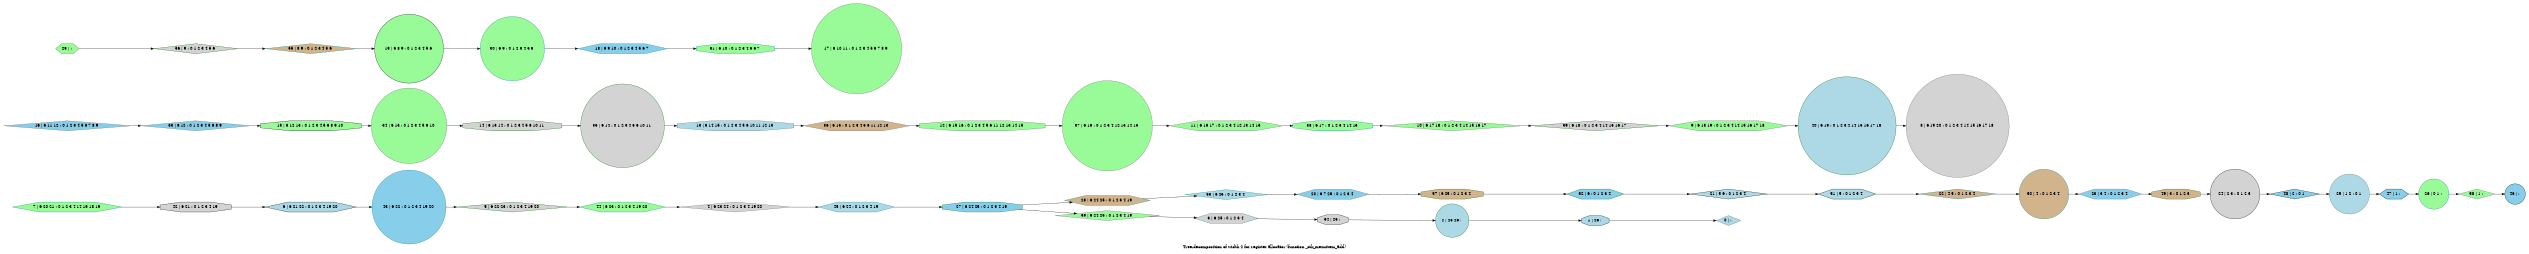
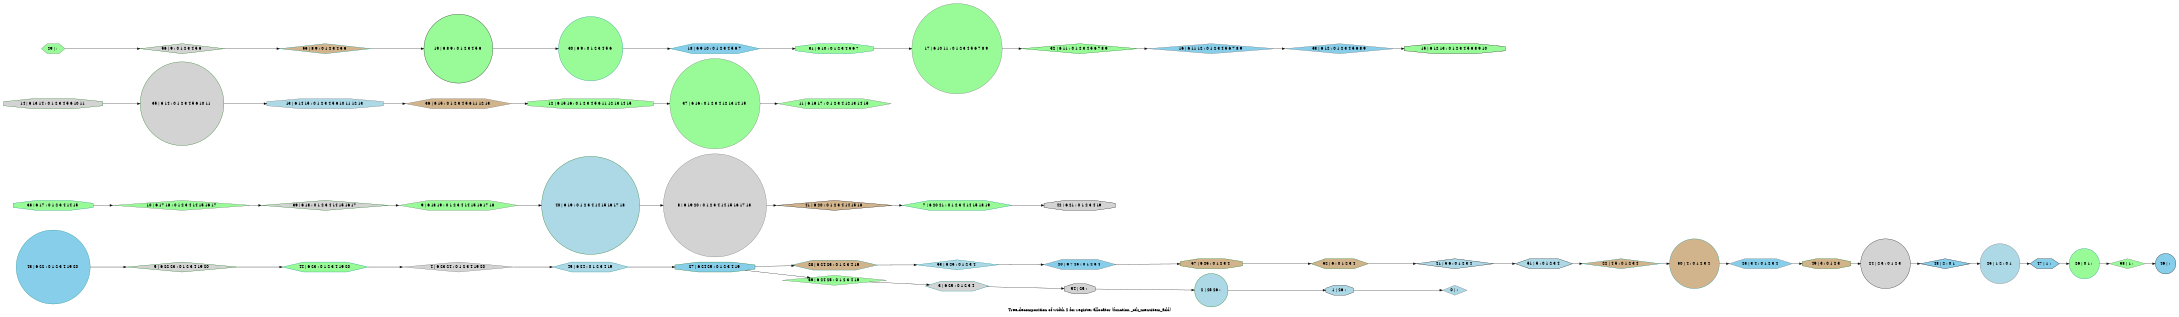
none -> (1080, 49)
(409, 126) -> none
(1286, 126) -> none
(1595, 194) -> (1340, 264)
none -> (834, 205)
(311, 207) -> none
